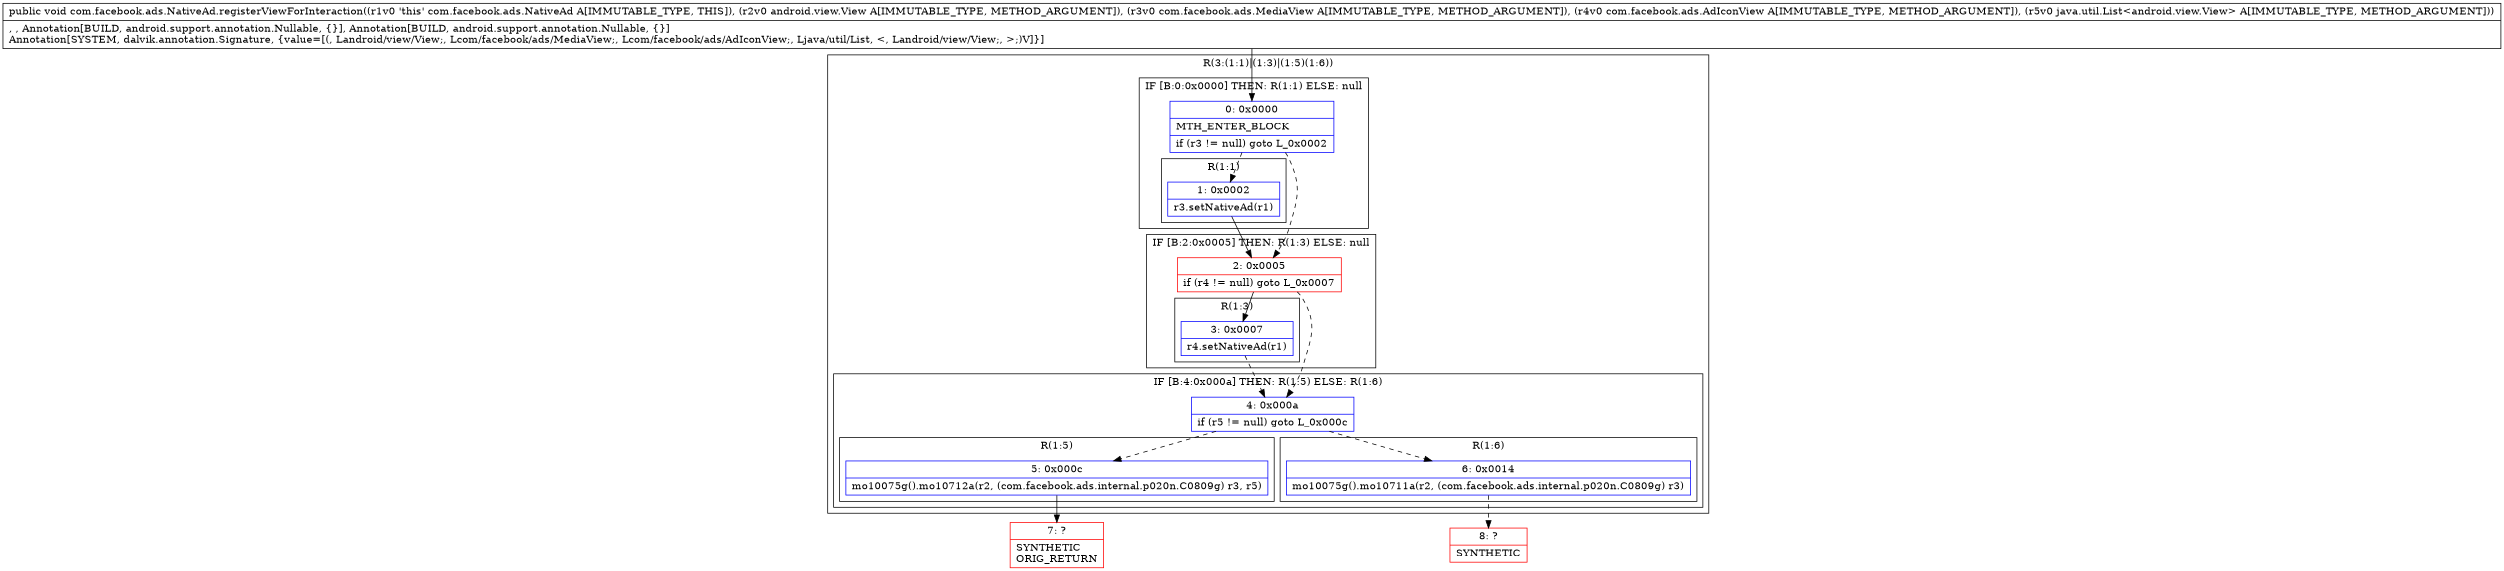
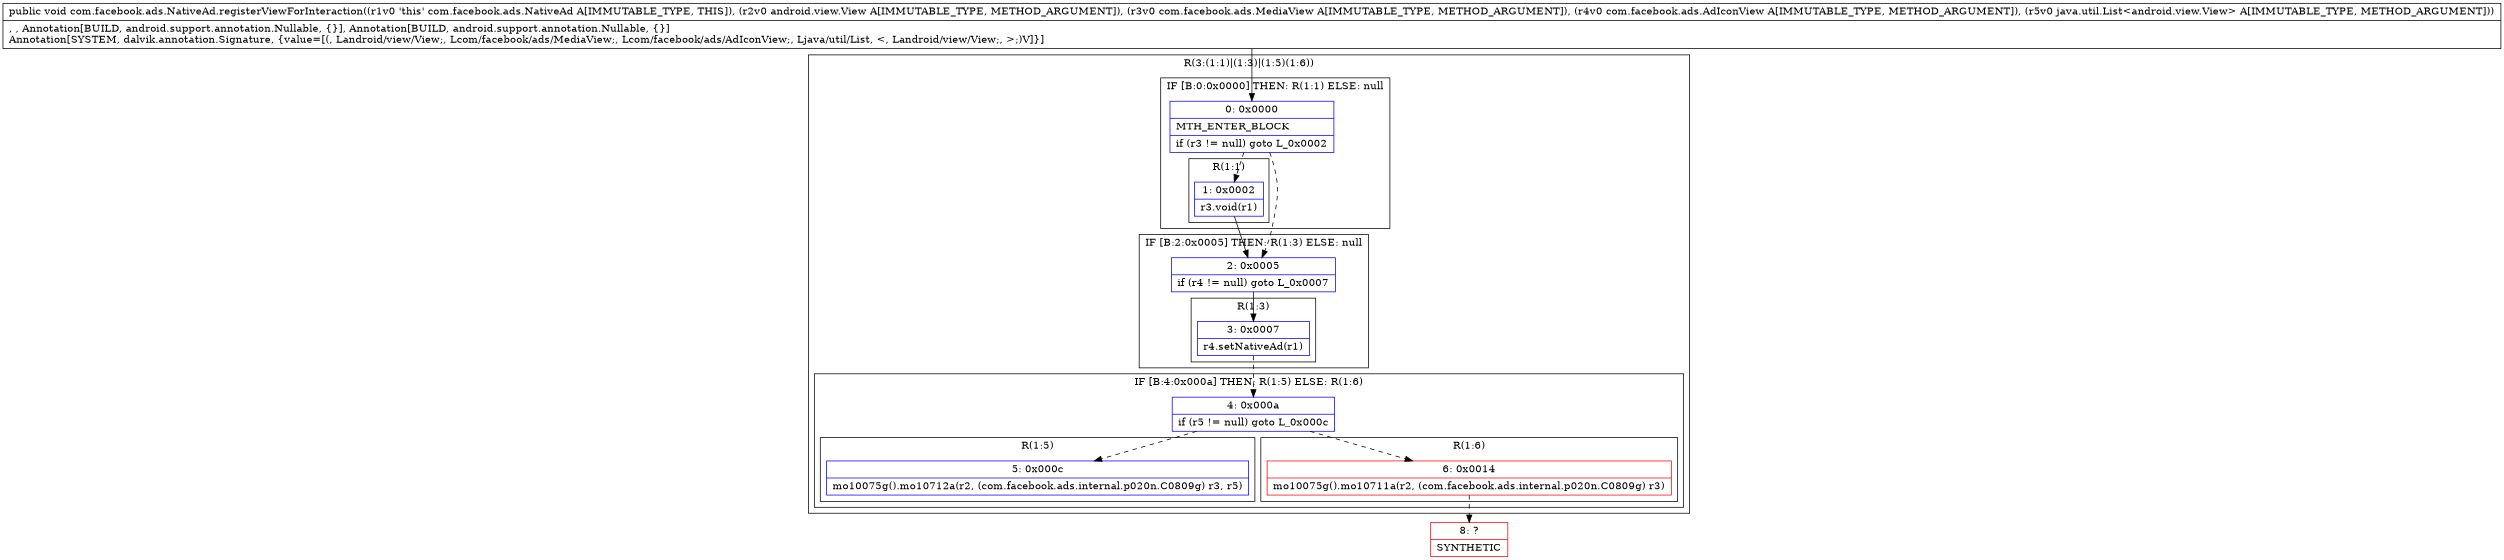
(1224, 207) -> (1229, 207)
(1259, 275) -> (1253, 275)
(1310, 341) -> none
(1489, 478) -> (1469, 478)
(1057, 545) -> none
